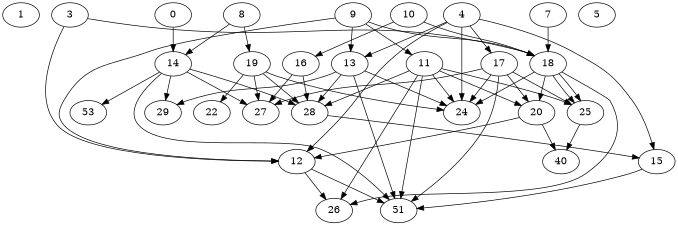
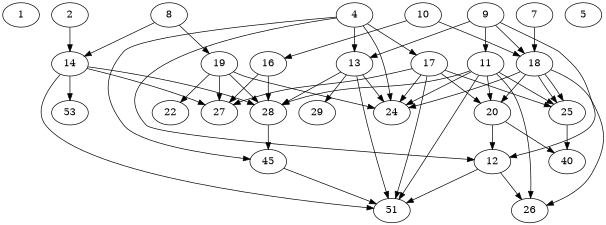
(70, 15) -> none
(173, 15) -> (70, 15)
(169, 85) -> none
(657, 162) -> (268, 162)
